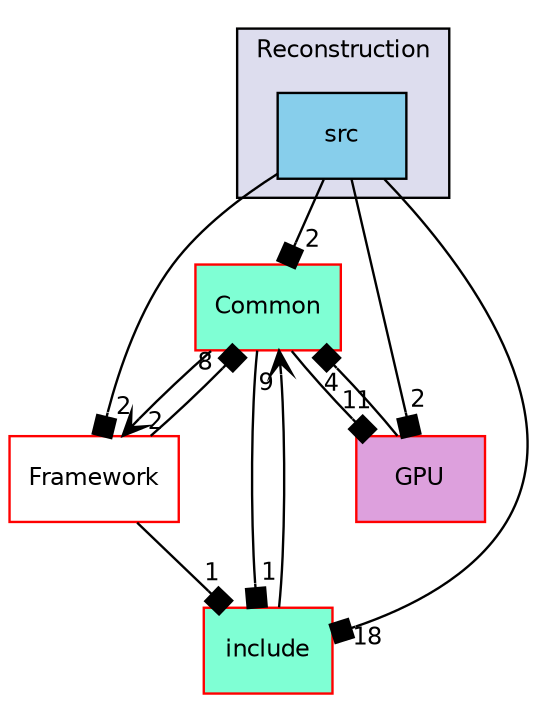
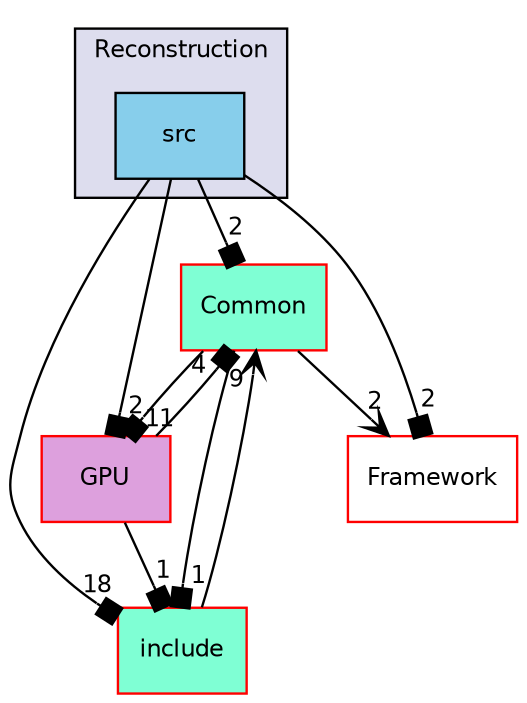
(187, 403) -> none
(173, 557) -> (139, 554)
